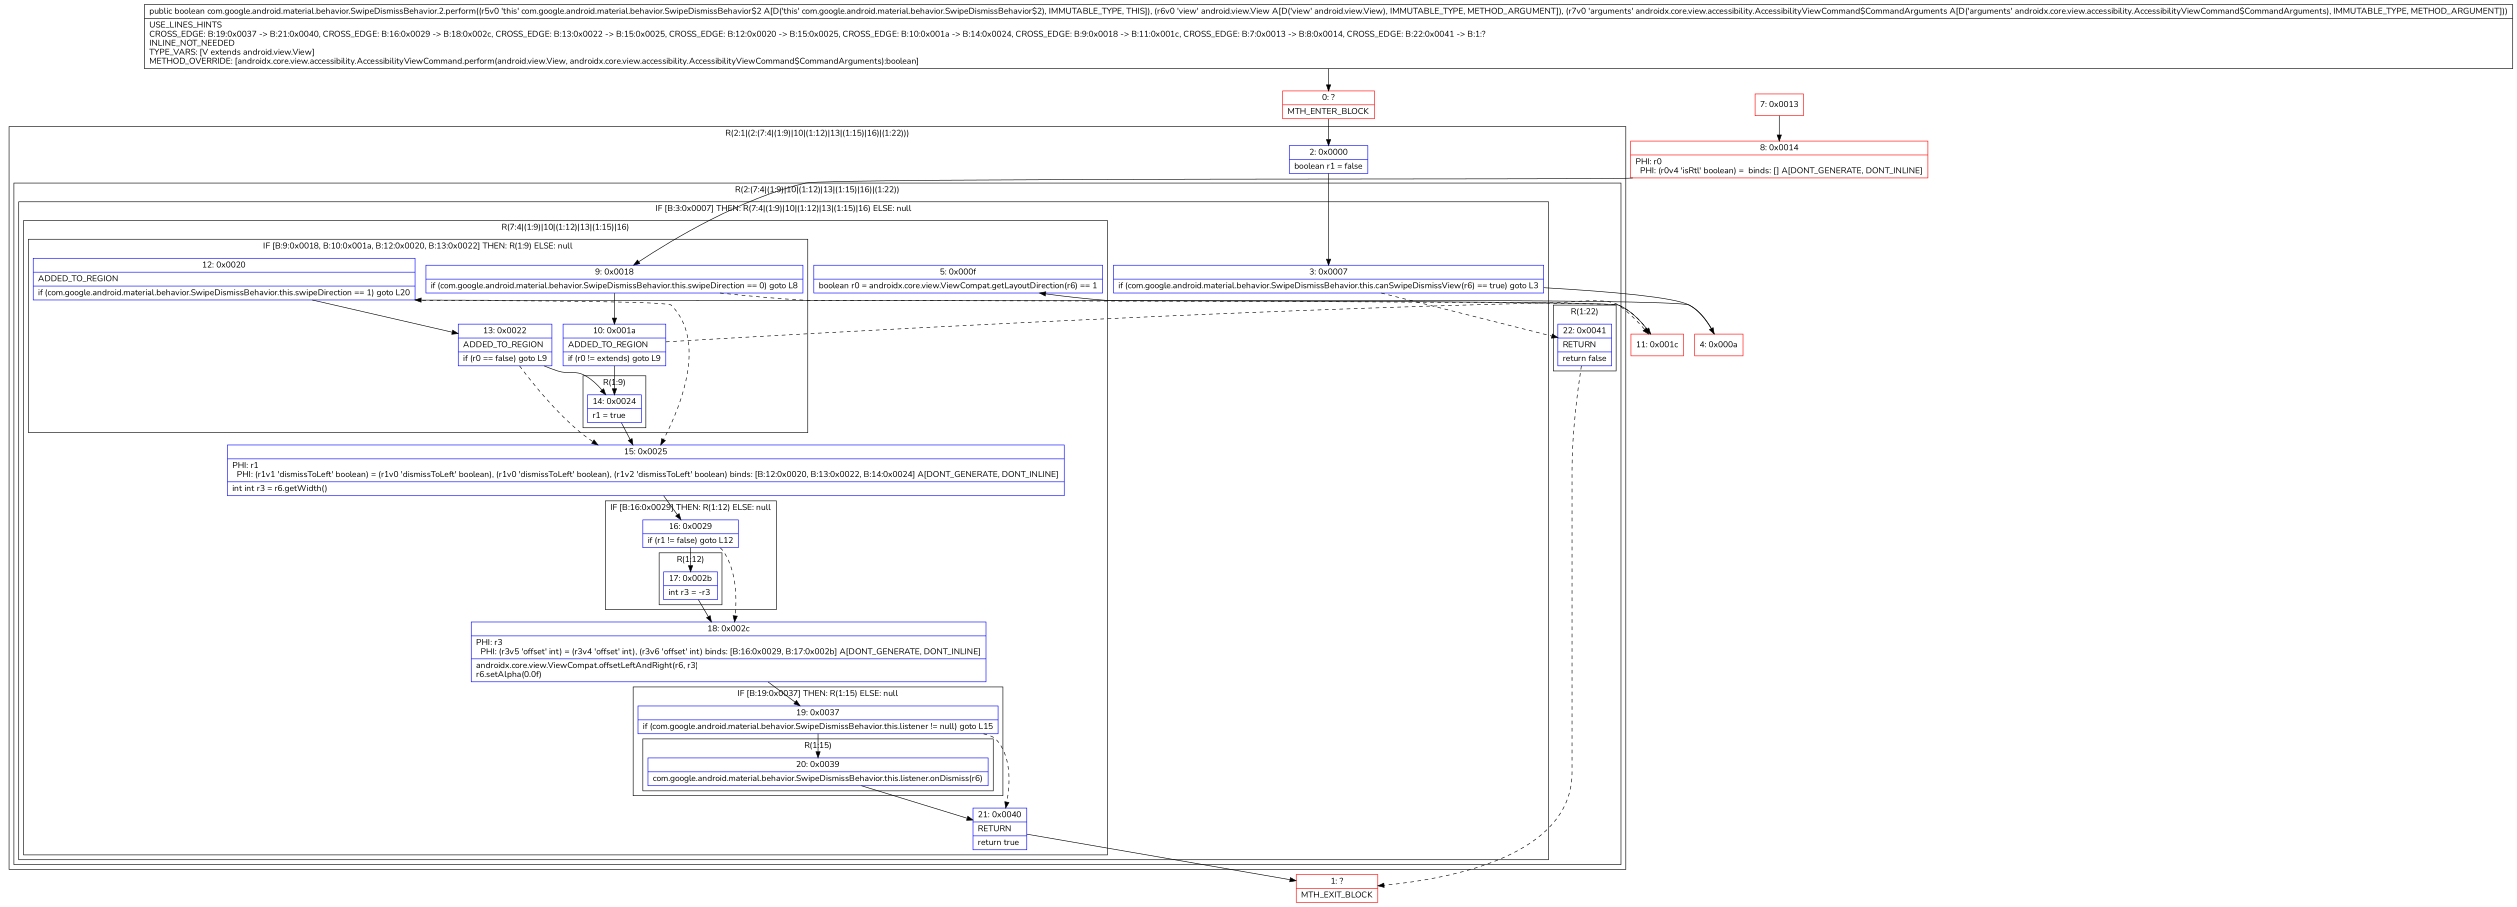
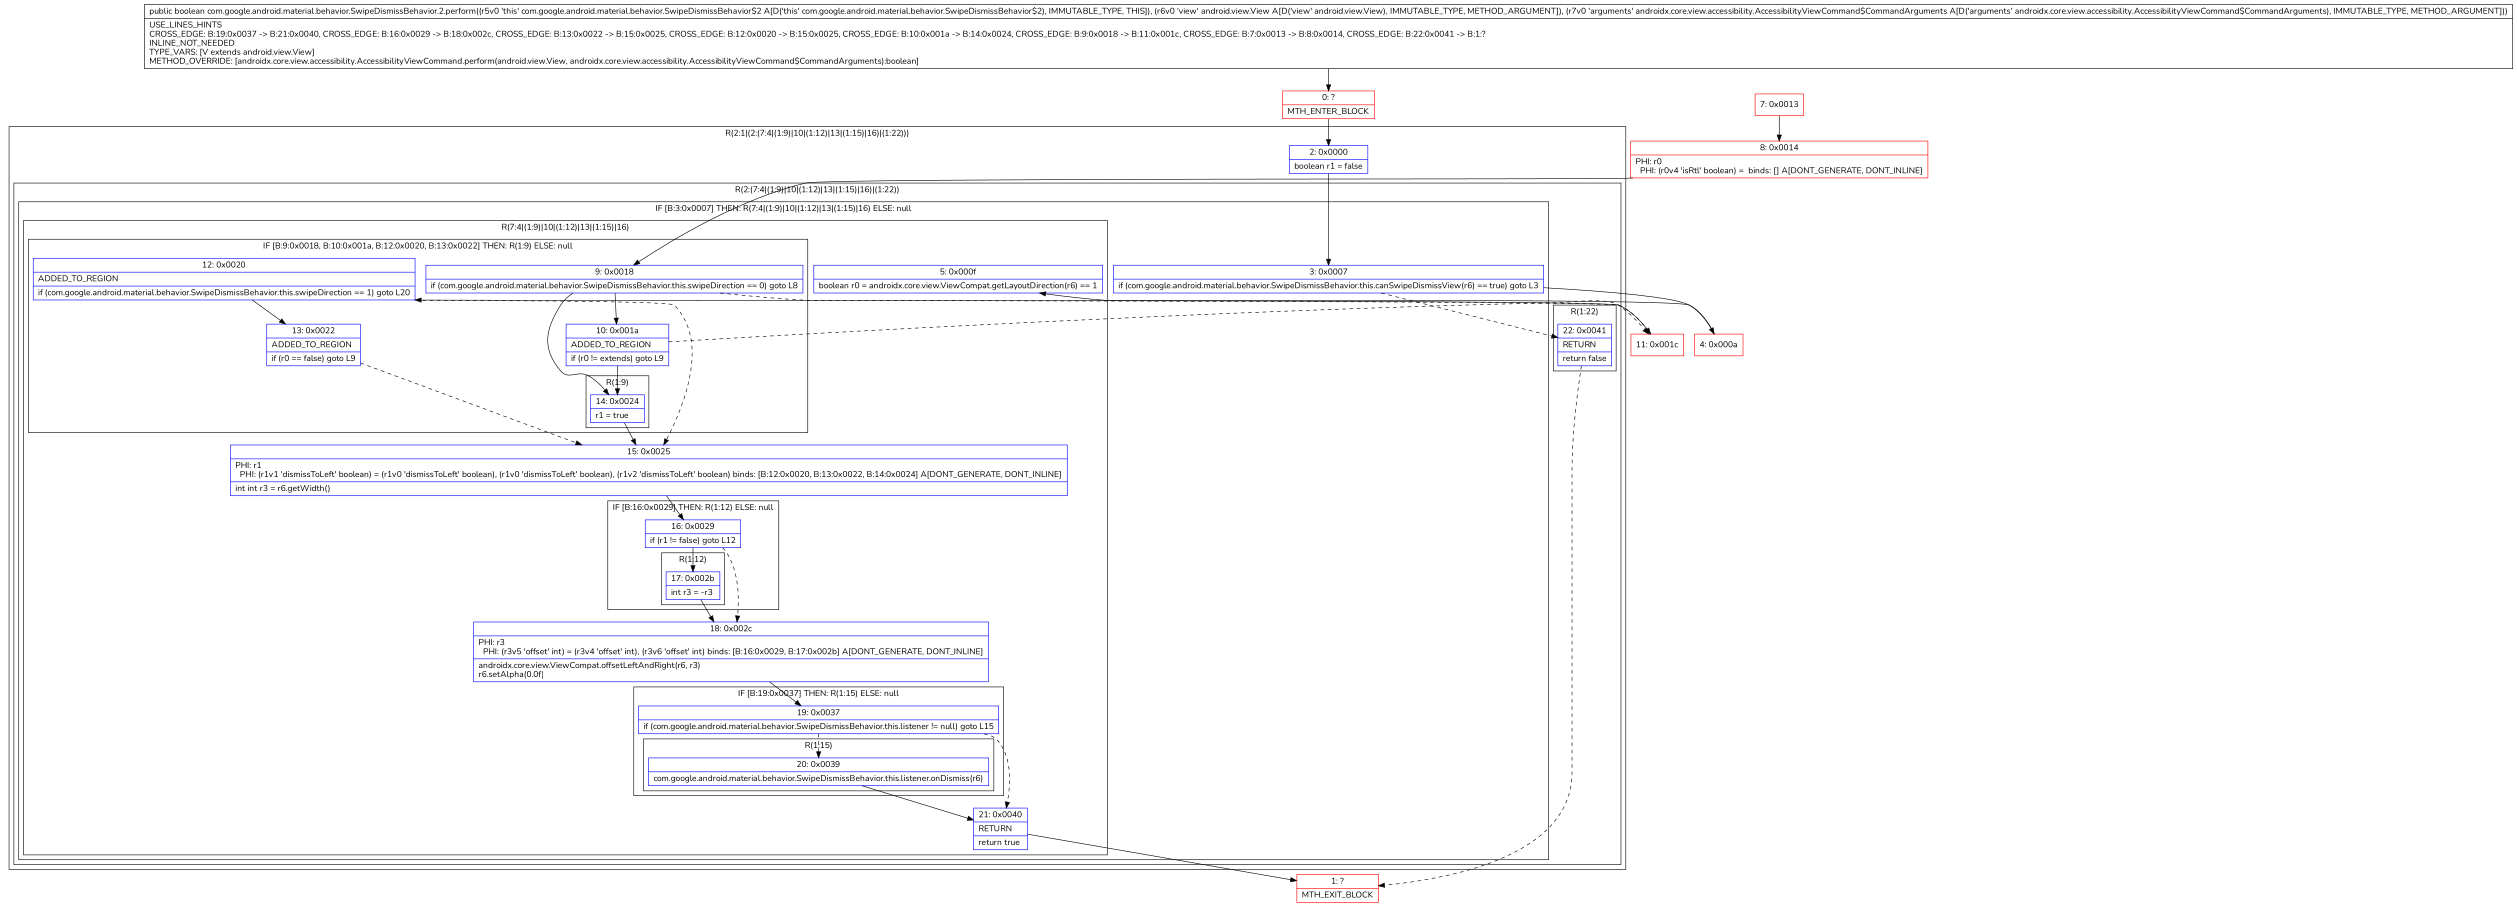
(575, 373) -> (551, 355)
(818, 743) -> (819, 743)
